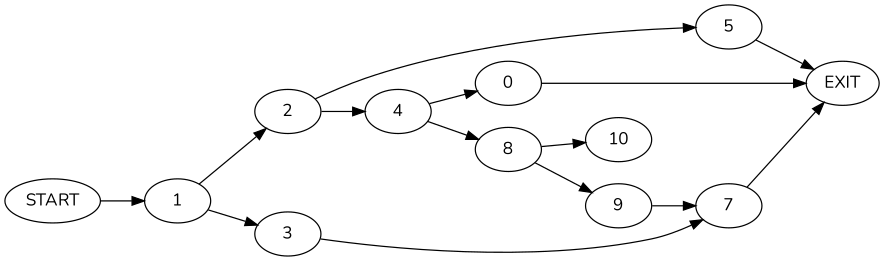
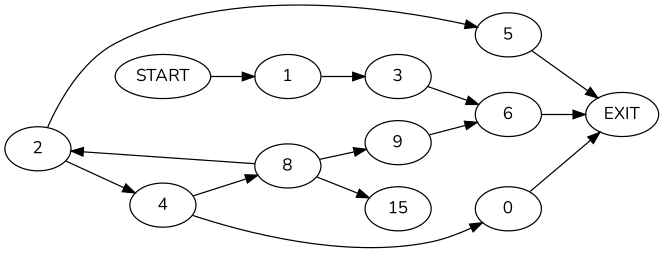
(619, 140) -> (398, 209)
(228, 160) -> (169, 158)
(729, 206) -> (508, 114)
